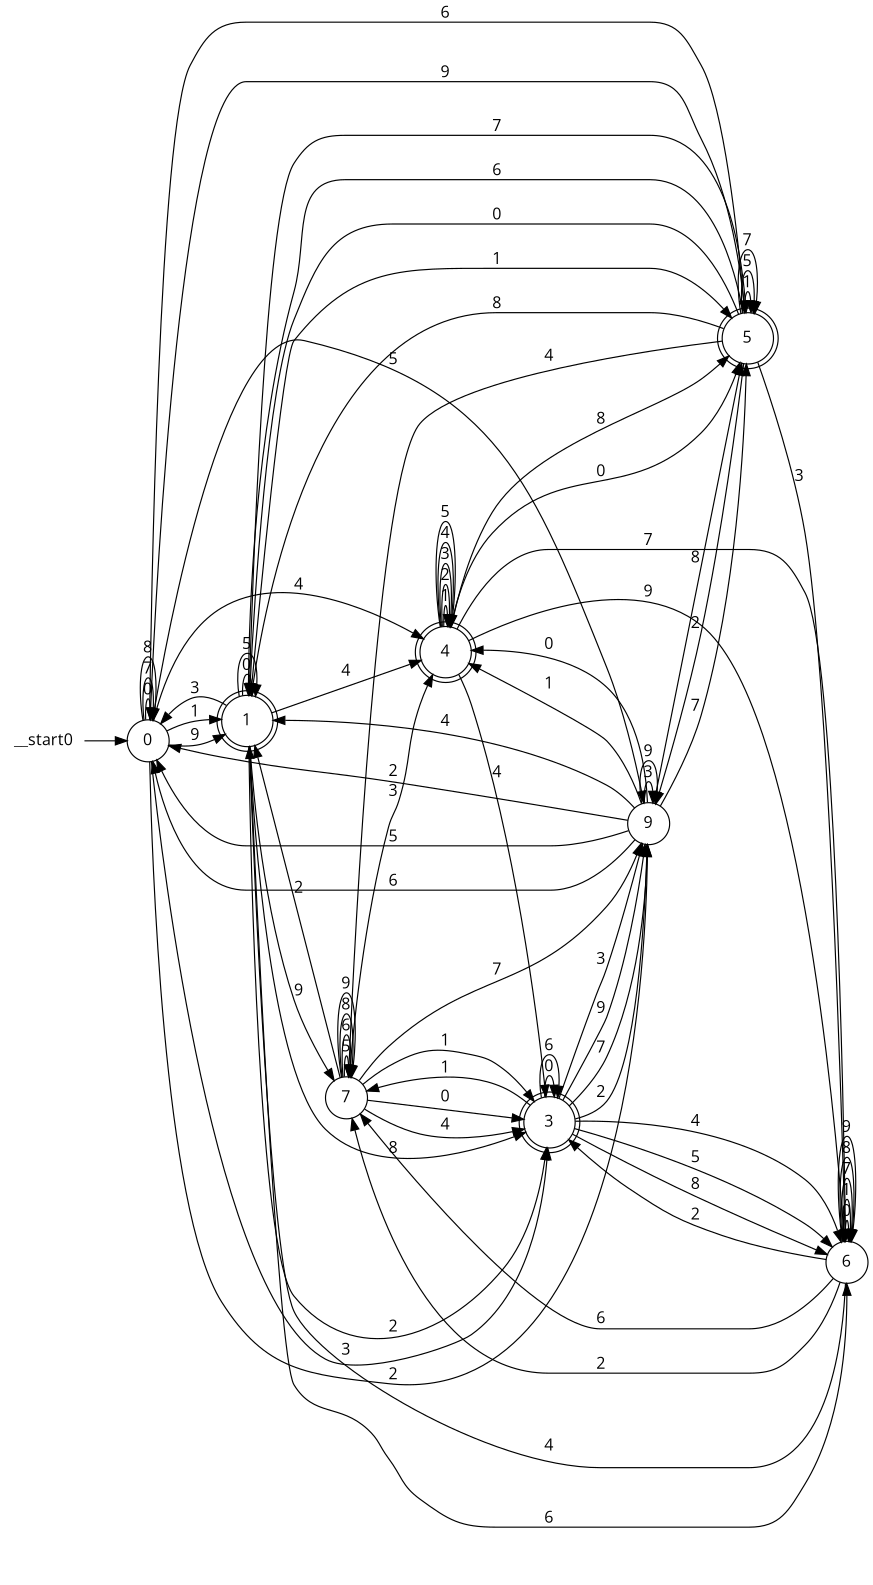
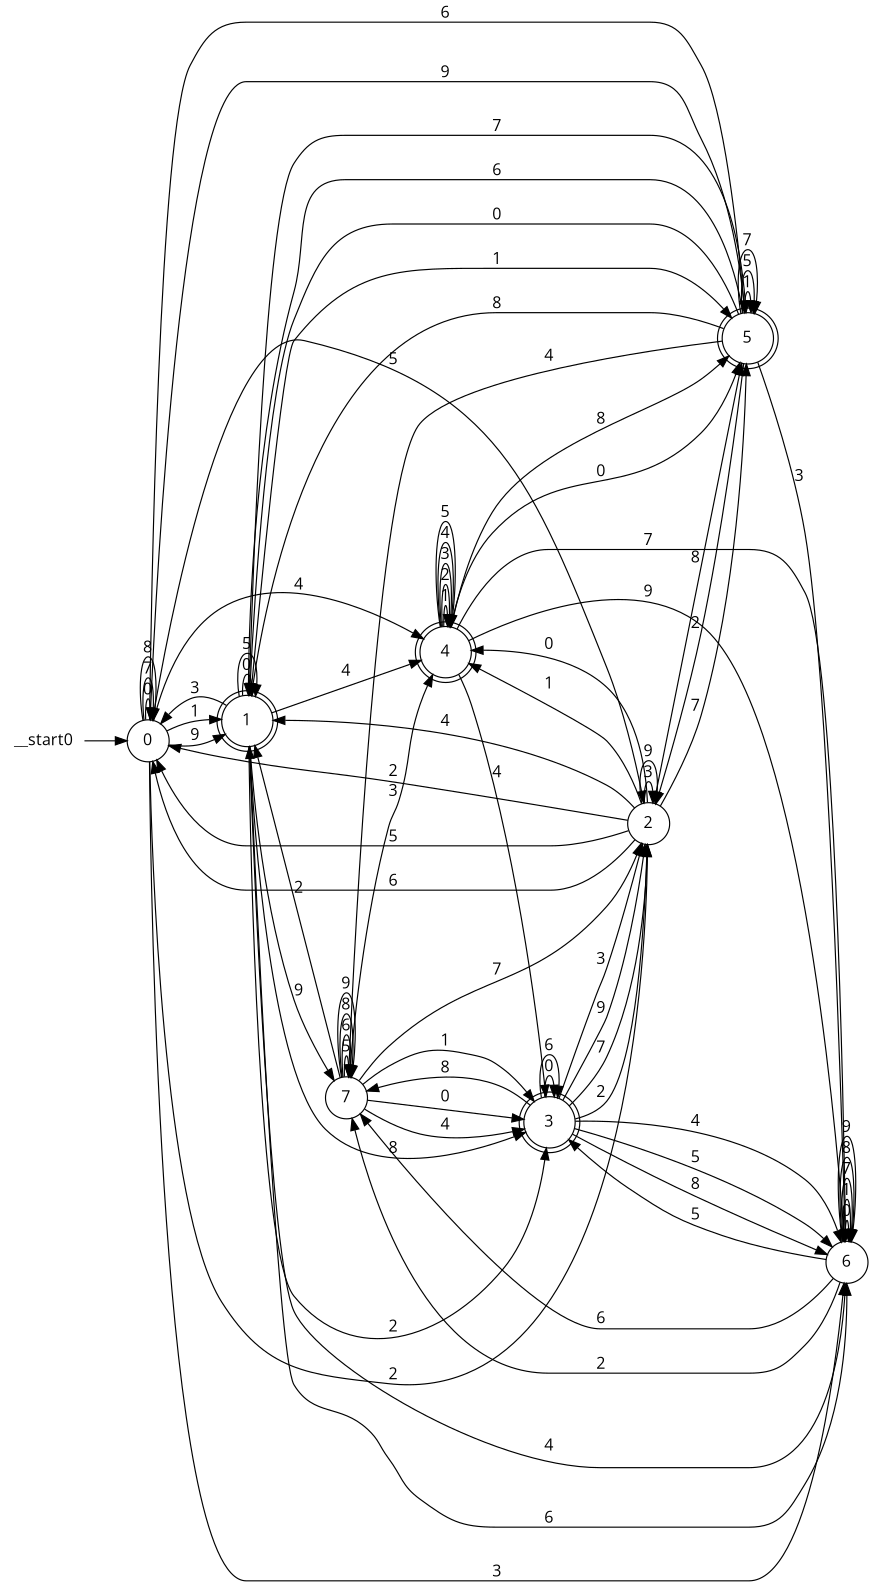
(649, 824) -> (649, 824)
(446, 1068) -> (446, 1068)
(696, 1215) -> (696, 1215)
(248, 1241) -> (239, 1573)
